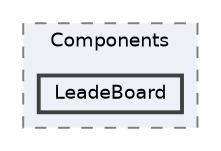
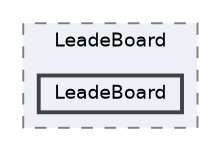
(110, 42) -> (110, 42)
